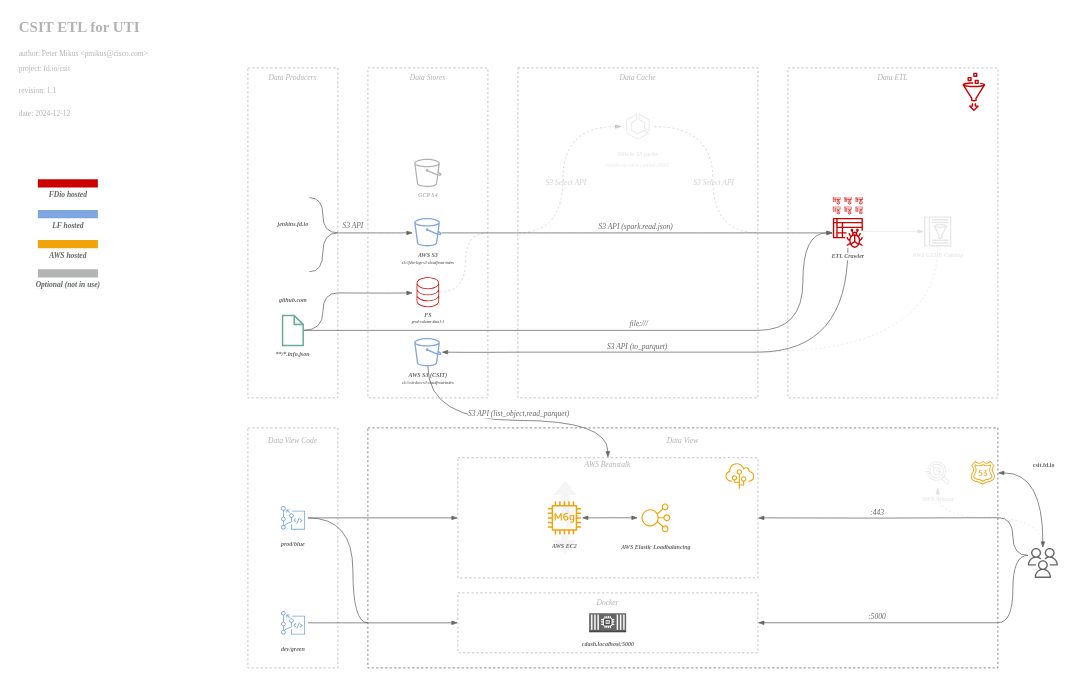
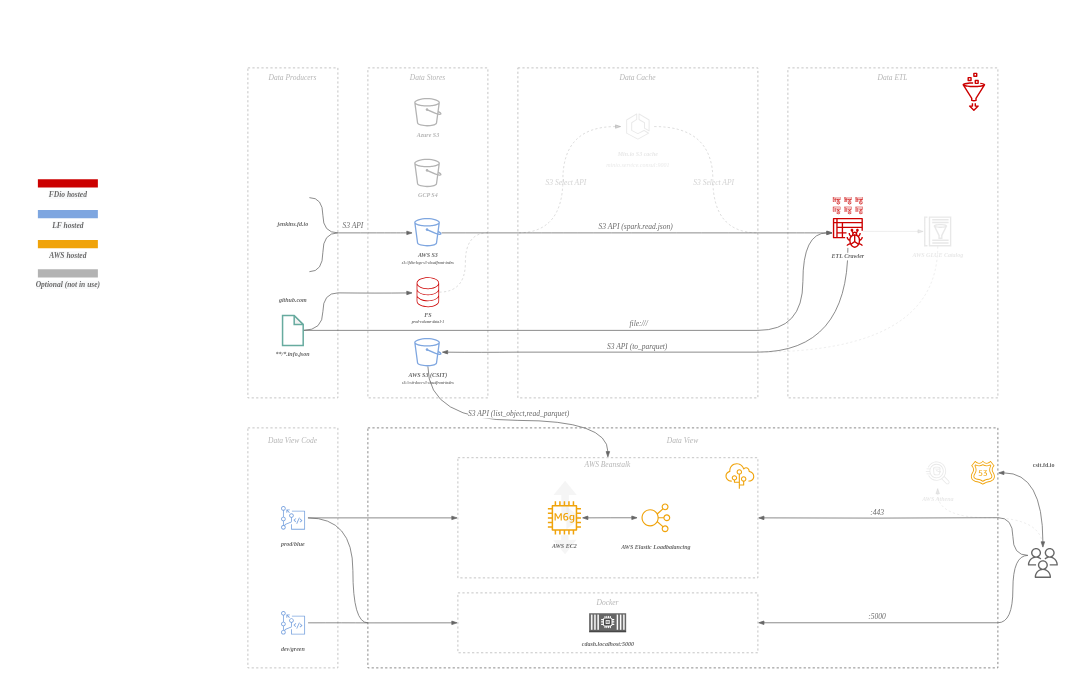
(132, 87) -> none
none -> (428, 112)
